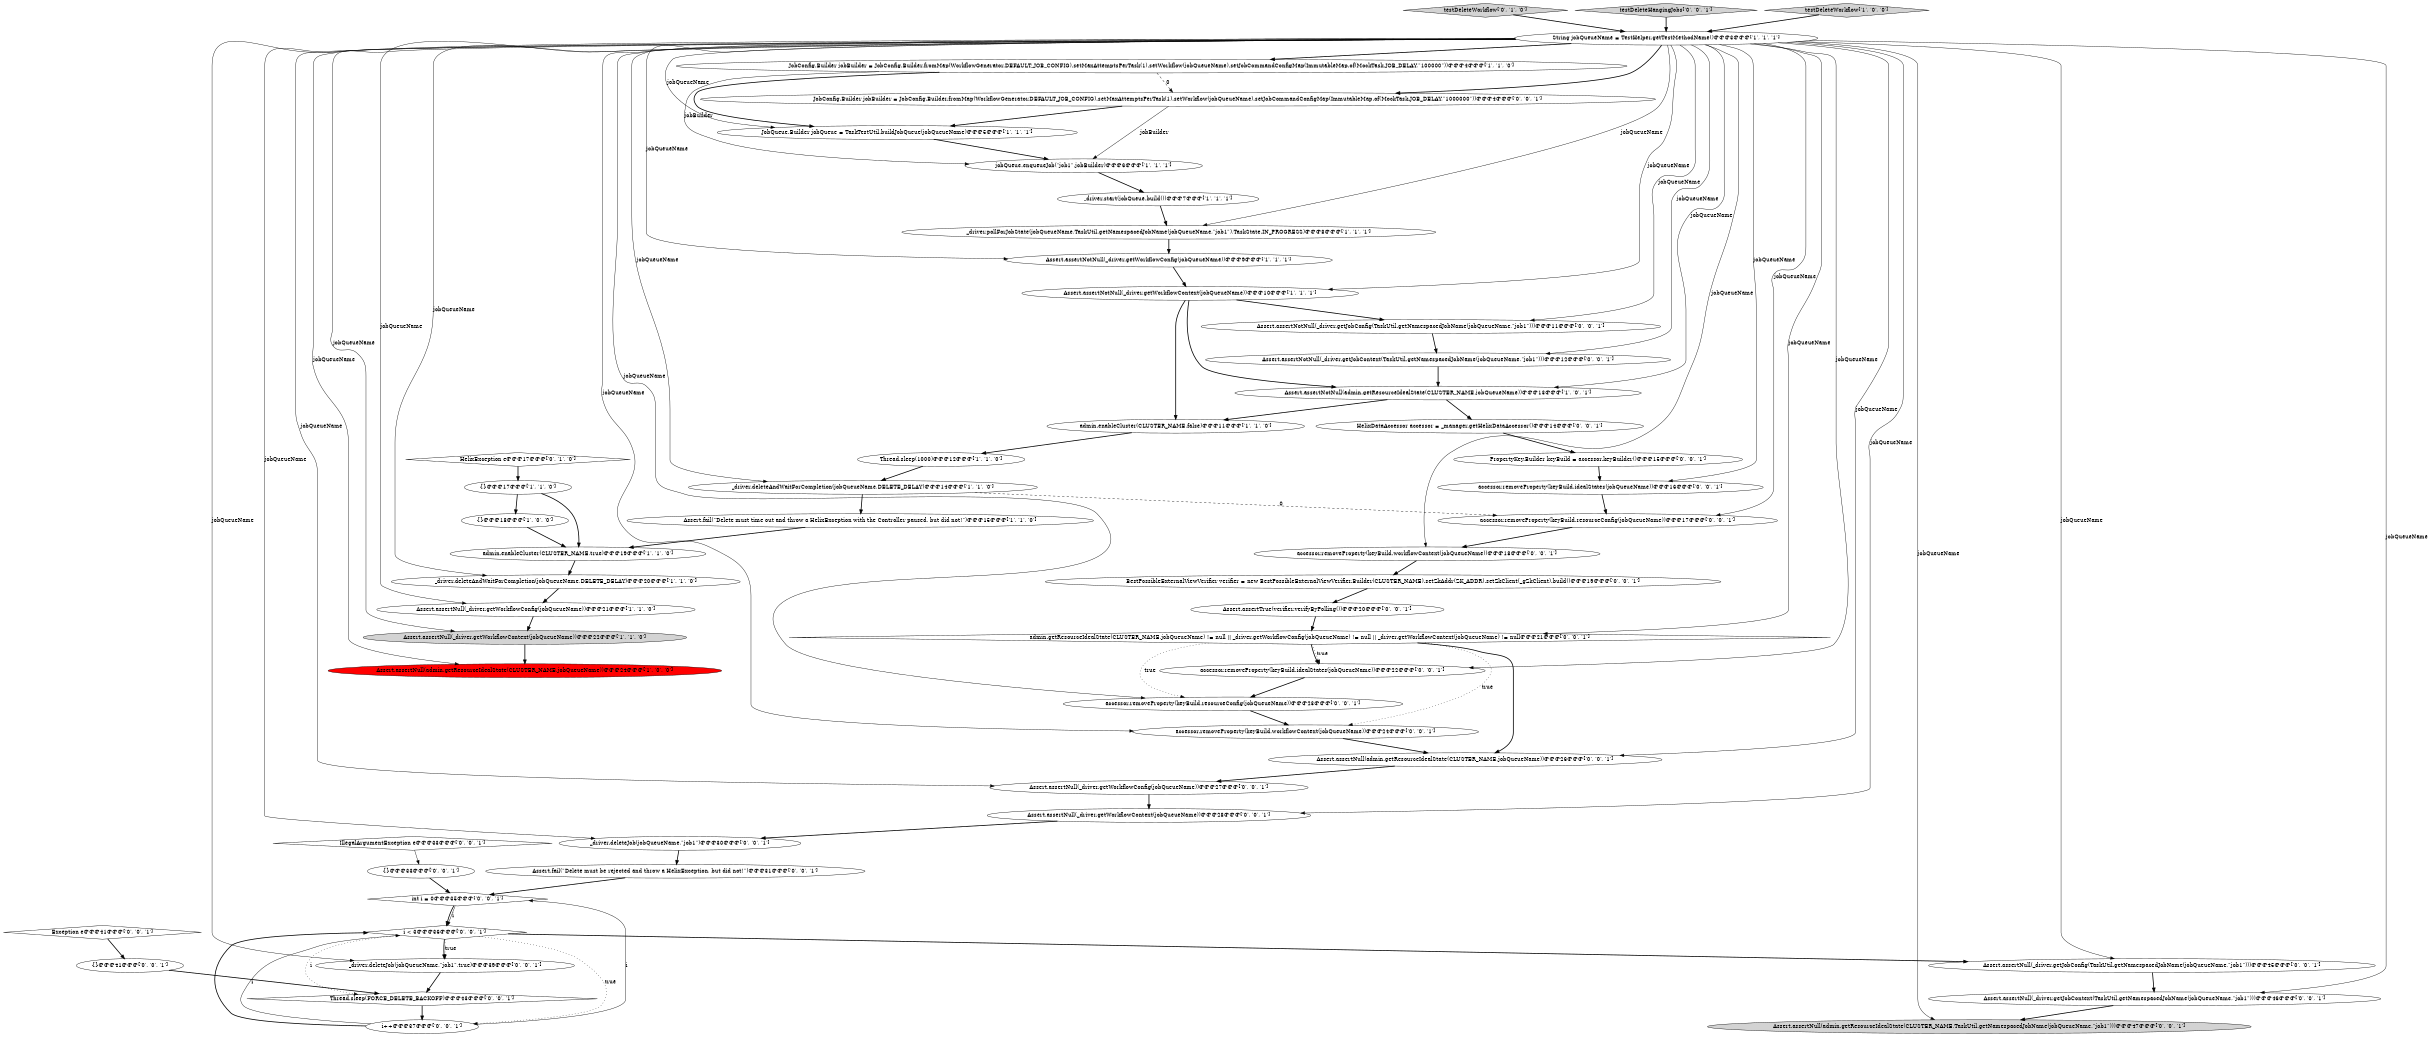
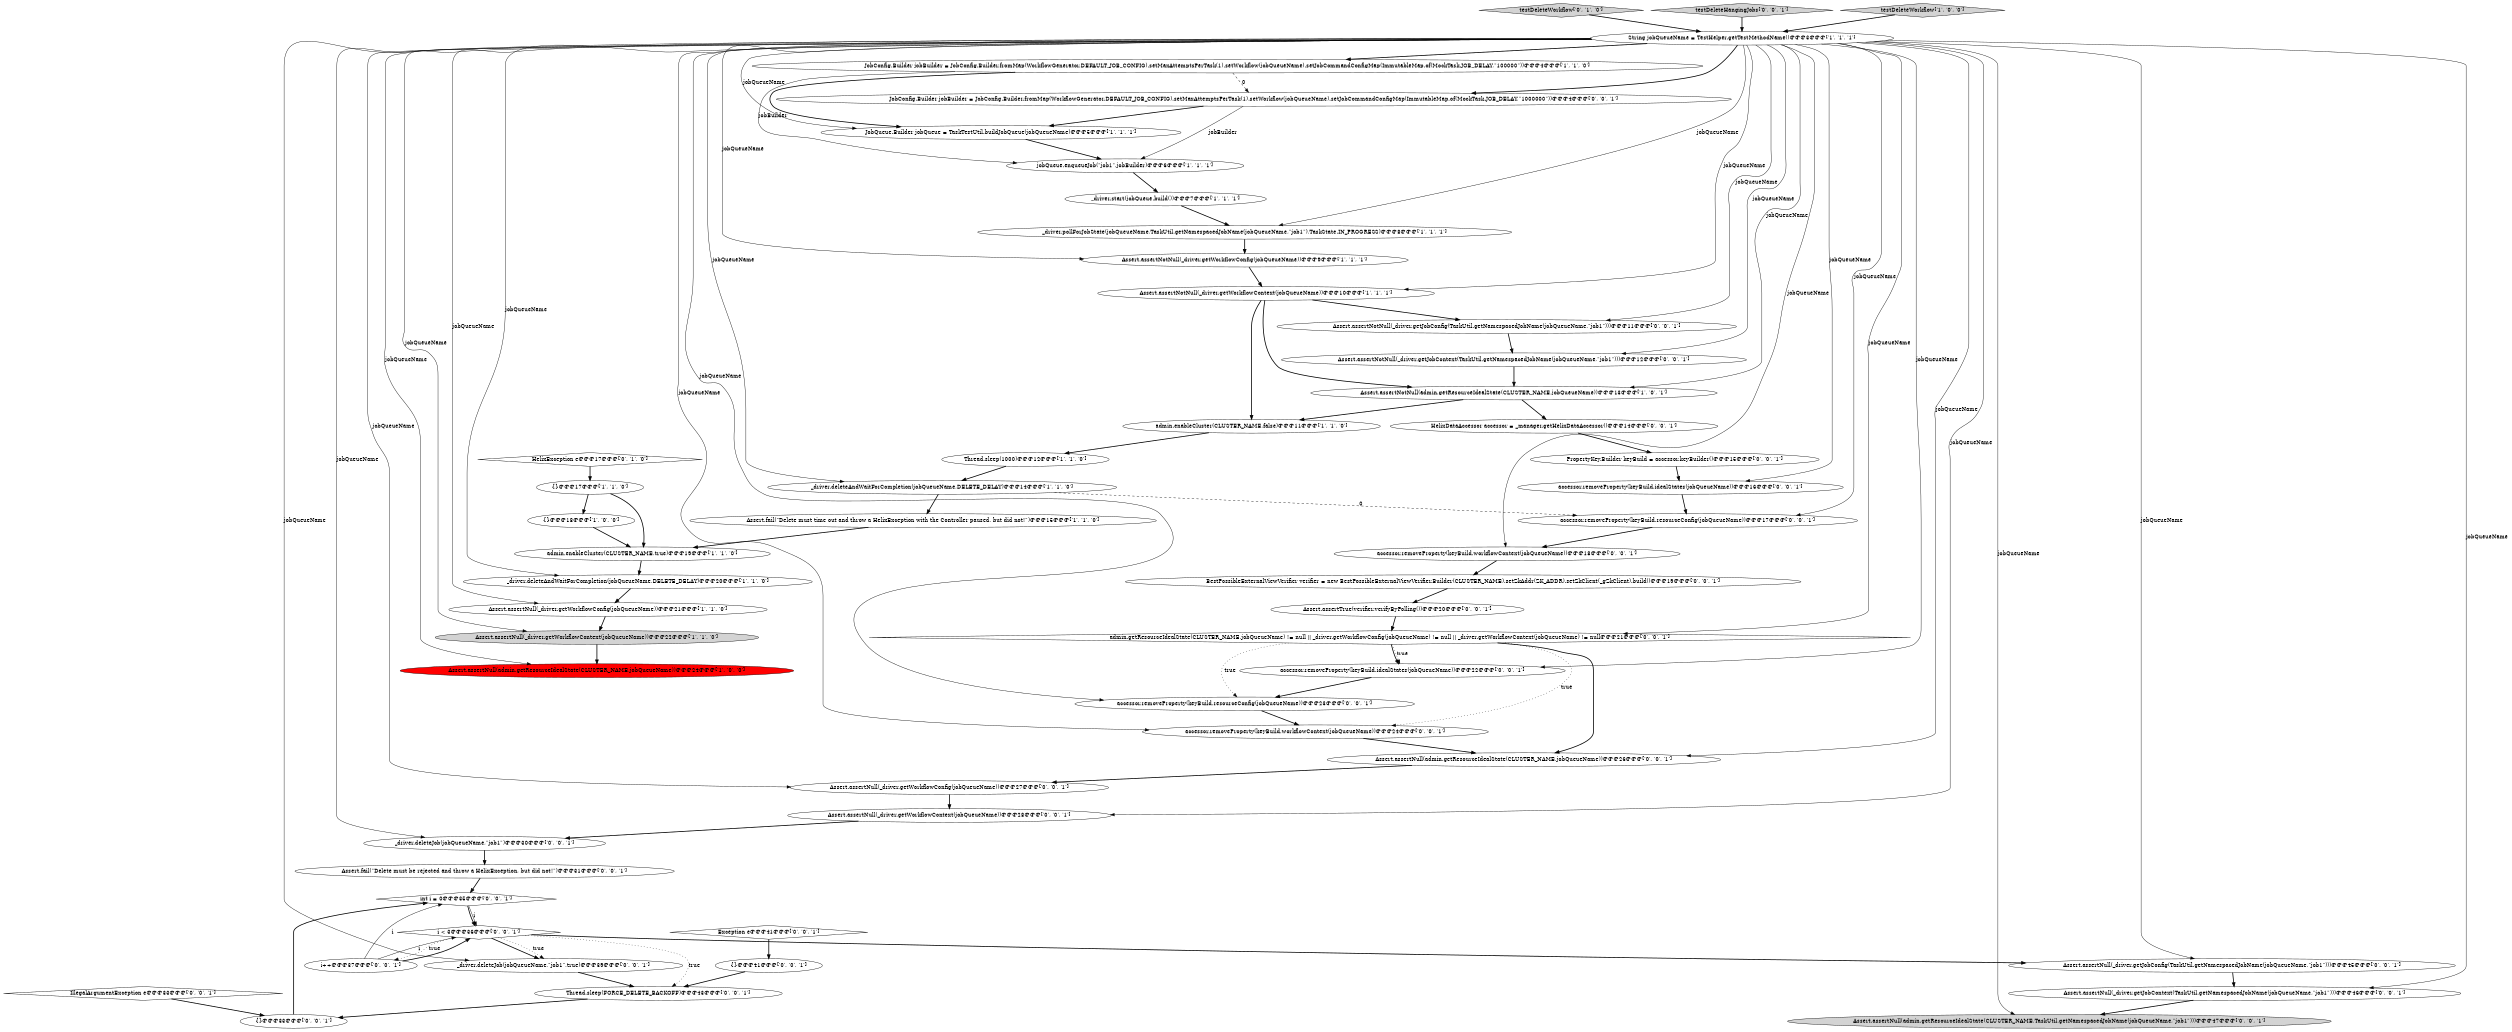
(416, 855) -> (216, 1007)
(311, 966) -> (694, 966)
(422, 999) -> (658, 993)
(422, 1011) -> (465, 1008)
